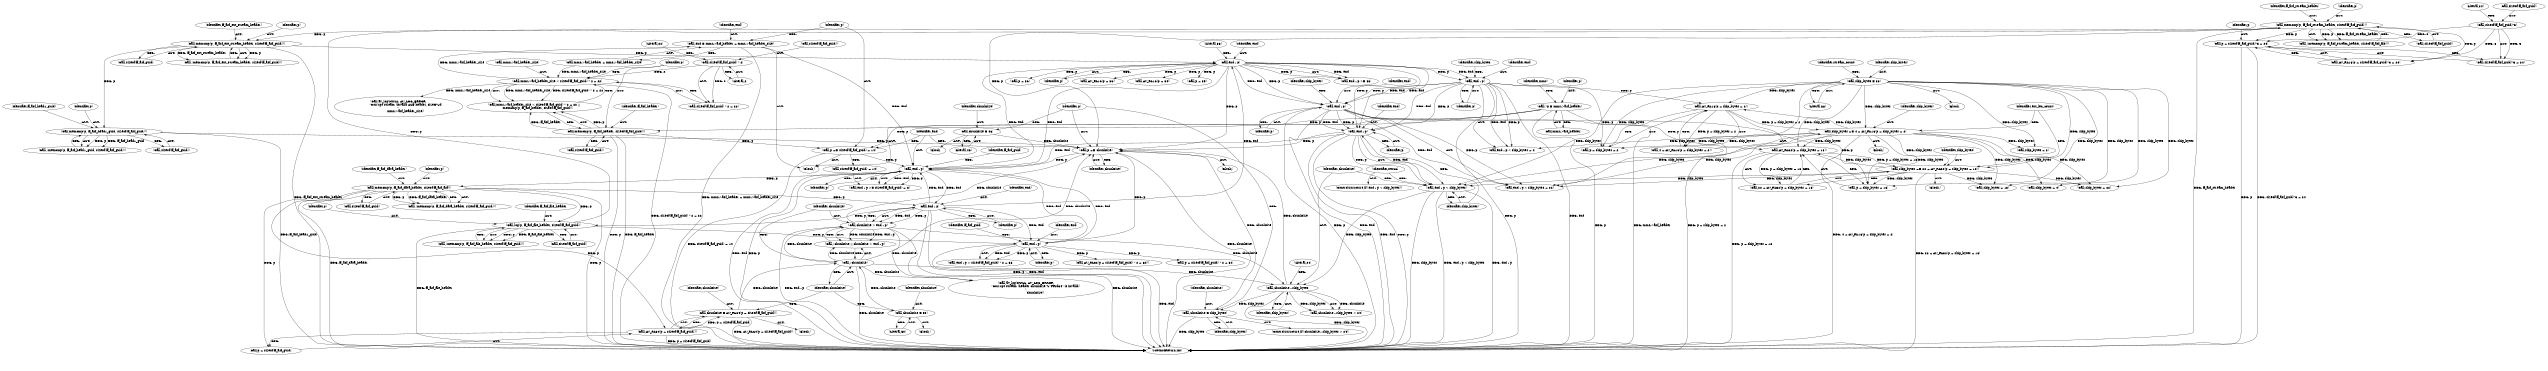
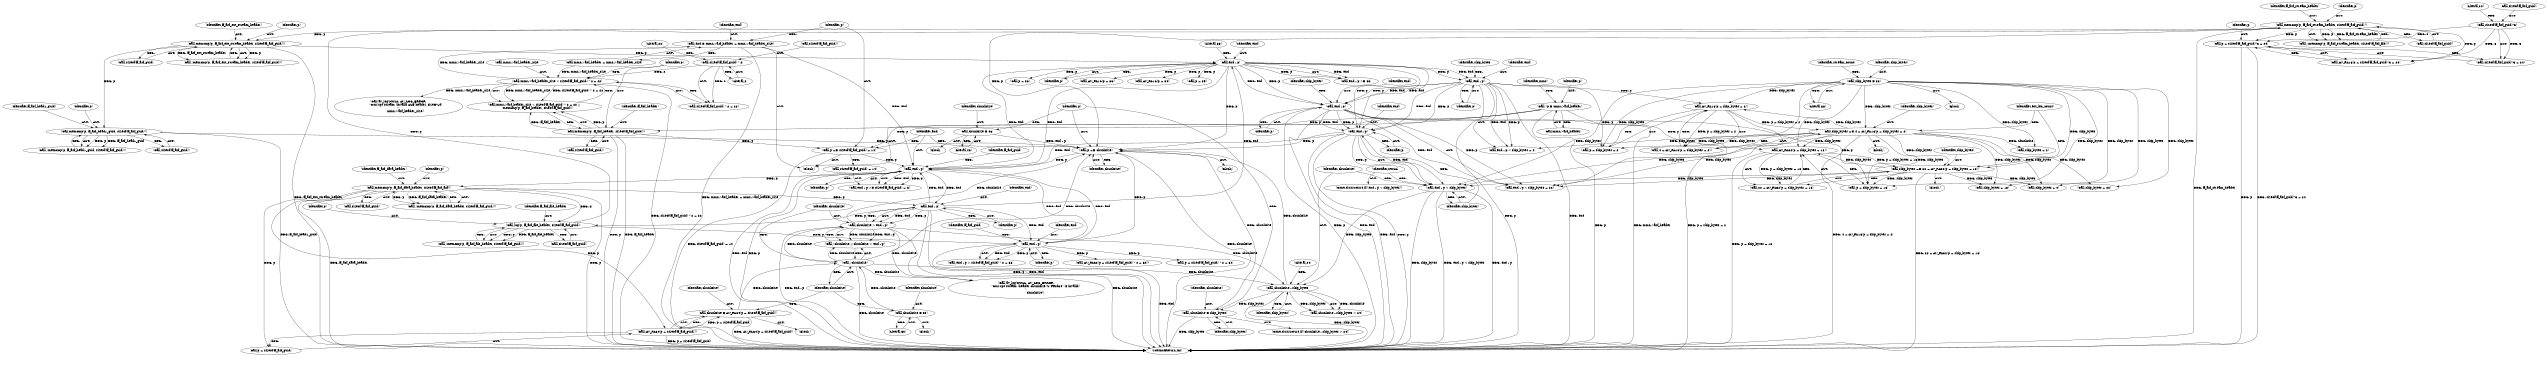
none -> (1765, 138)
(1056, 141) -> (1056, 141)
(2021, 141) -> (2021, 141)
(2030, 176) -> (1995, 177)
(533, 344) -> none
